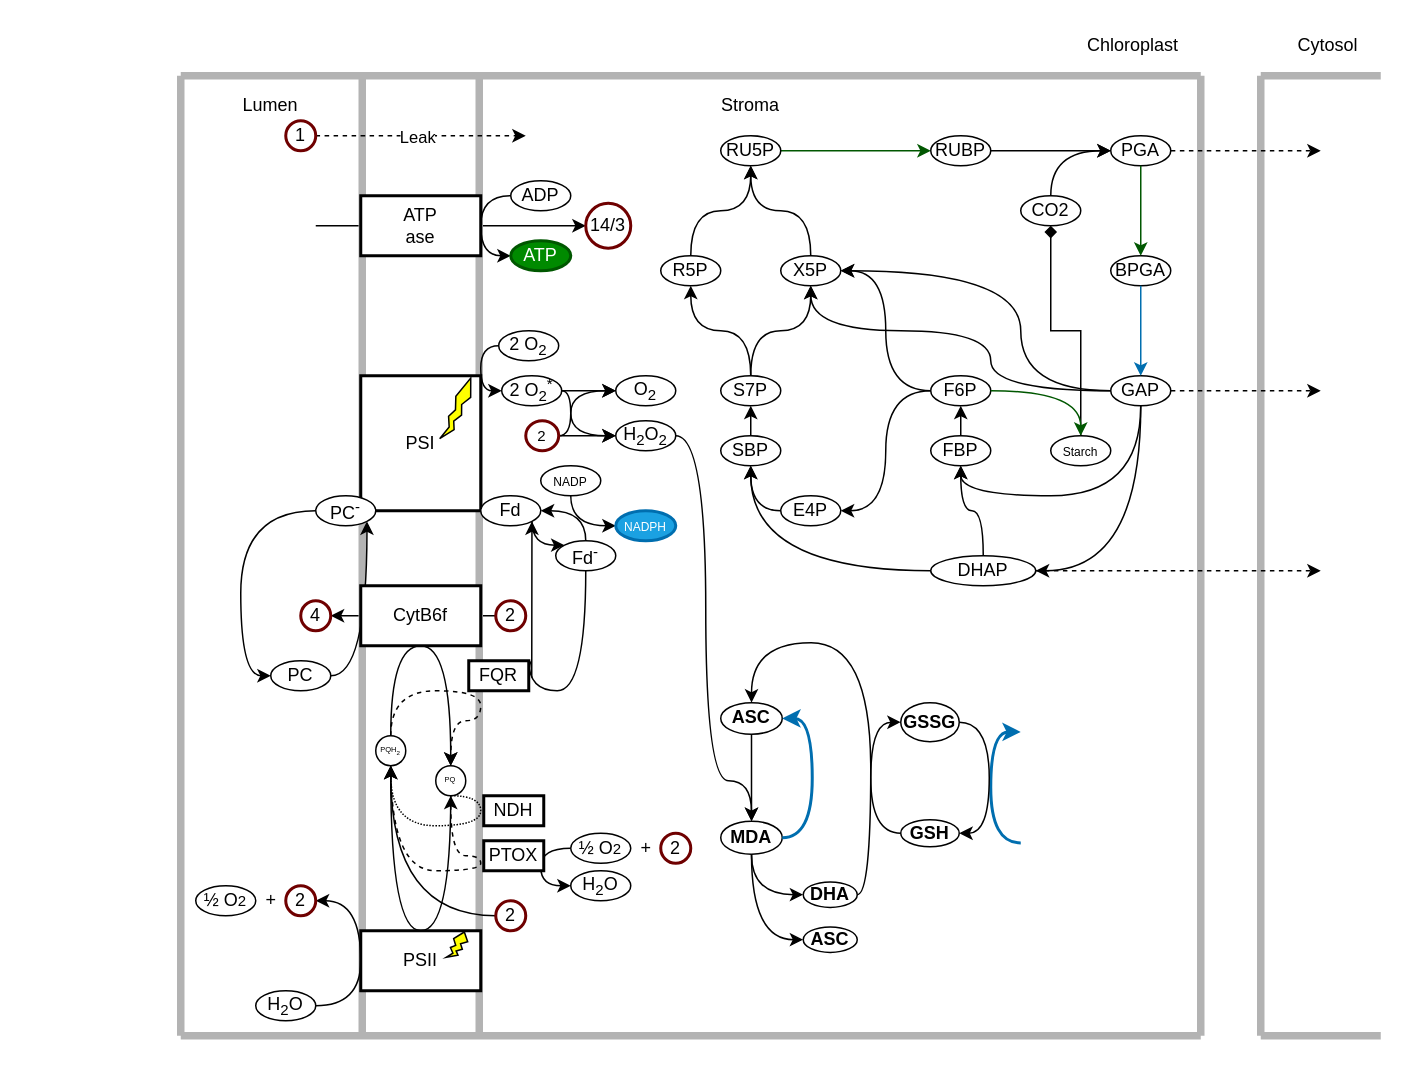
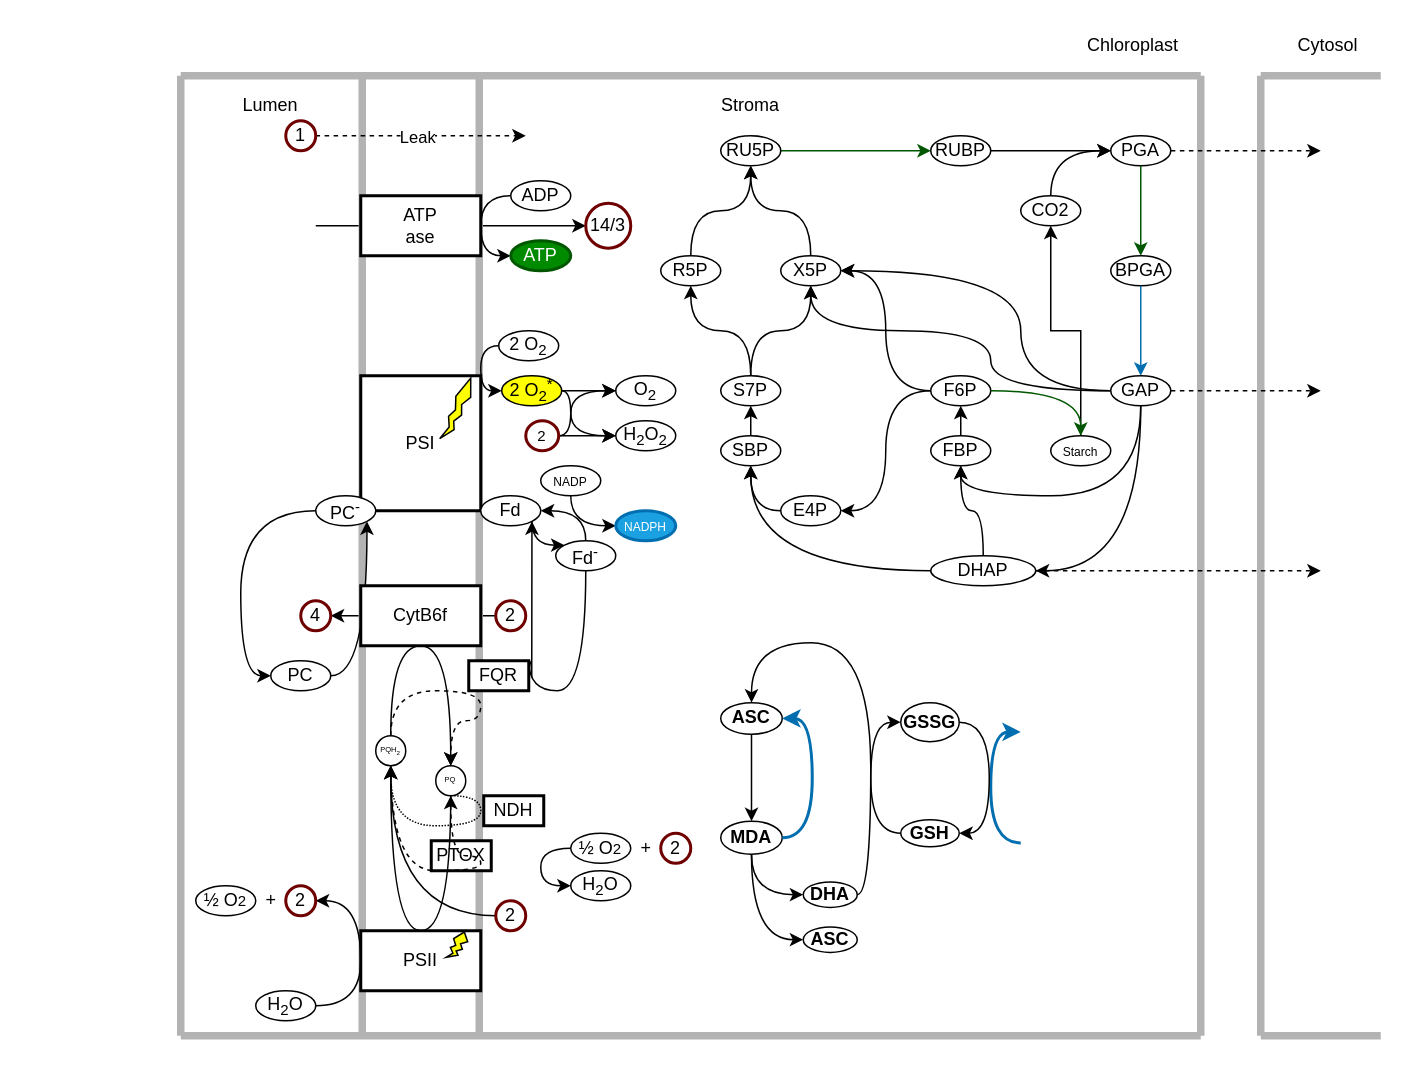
(1051, 238) -> (1051, 237)
(532, 391) -> (532, 391)
(706, 618) -> none
(514, 856) -> (461, 856)
